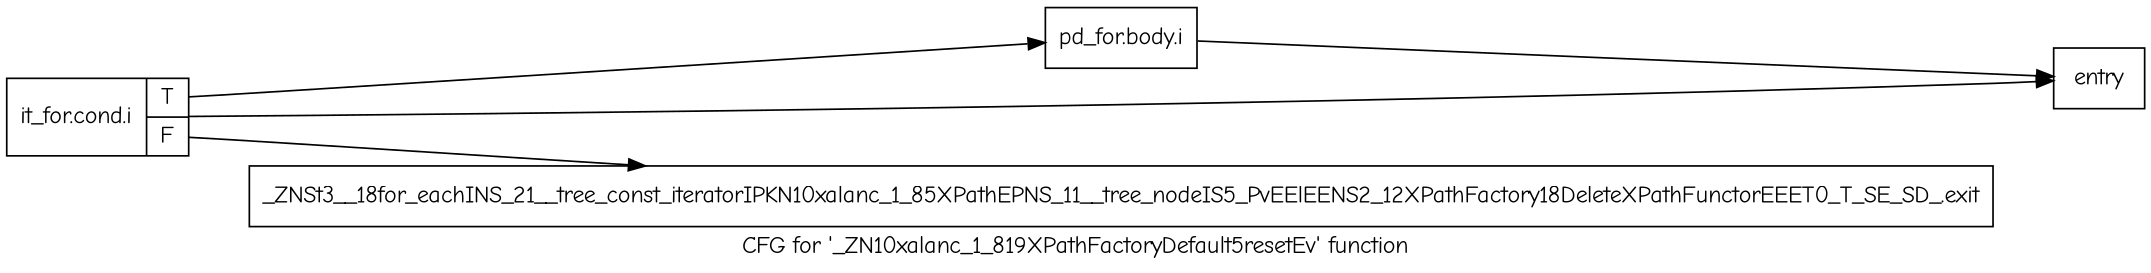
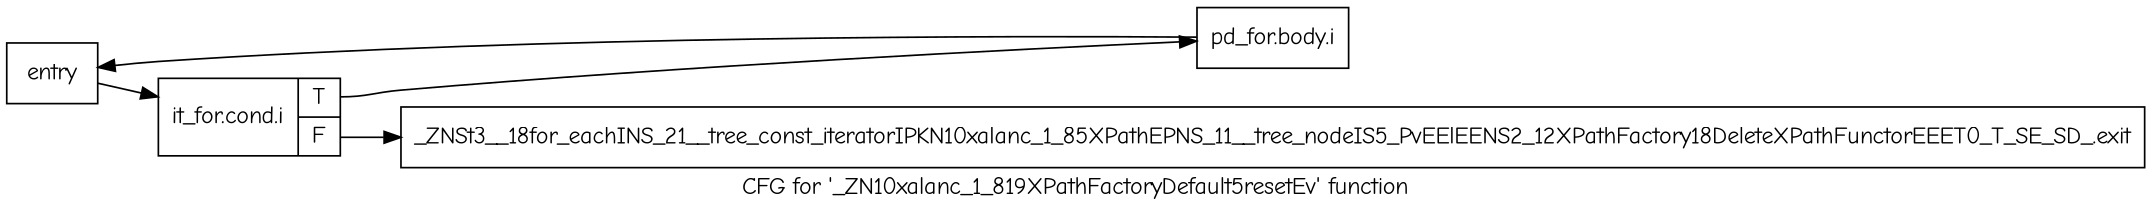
(1113, 105) -> (120, 88)
